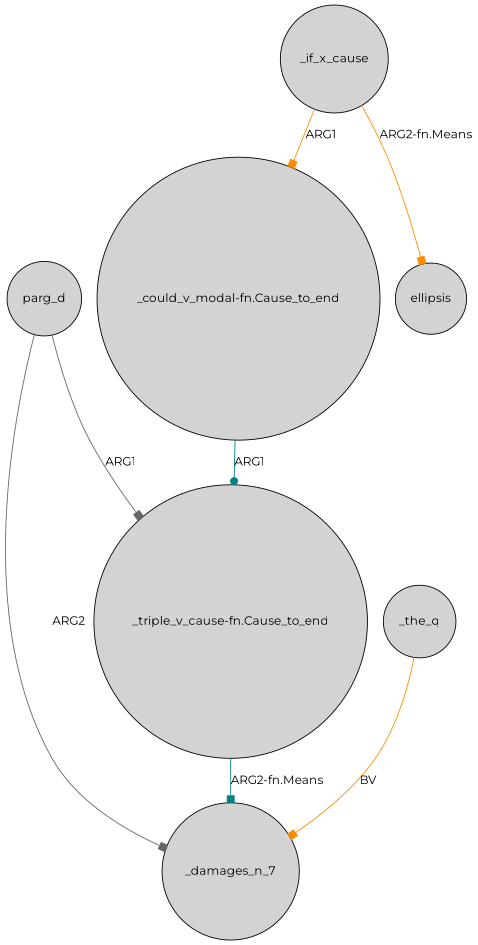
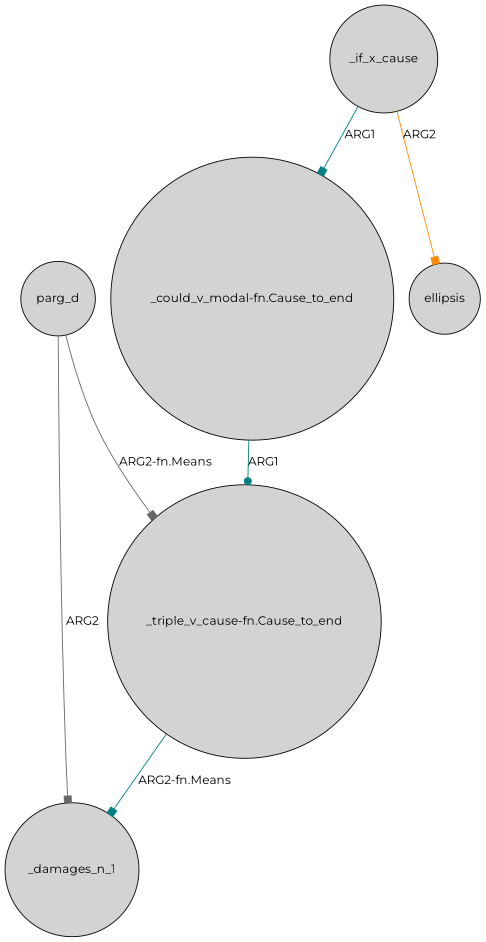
(304, 134) -> (341, 137)
(426, 135) -> (420, 135)
(121, 462) -> (166, 462)
(420, 622) -> none
(231, 871) -> (72, 870)
